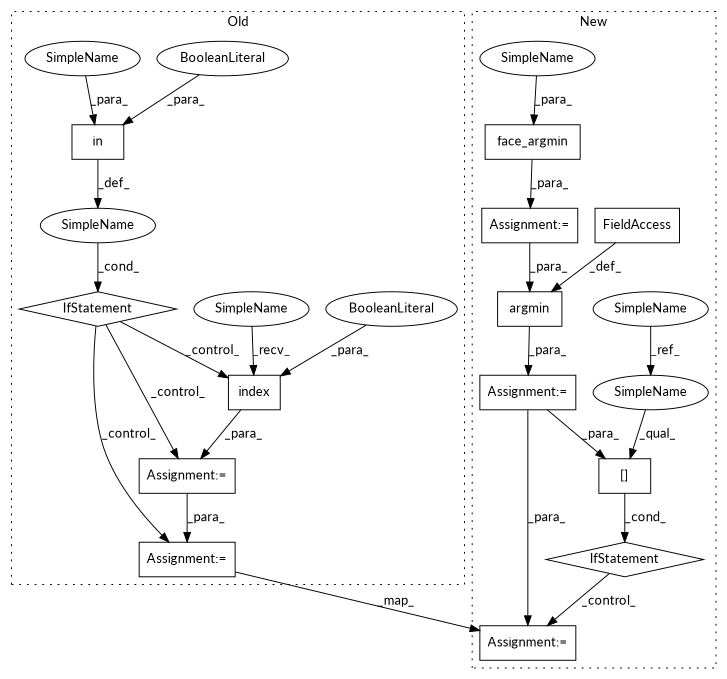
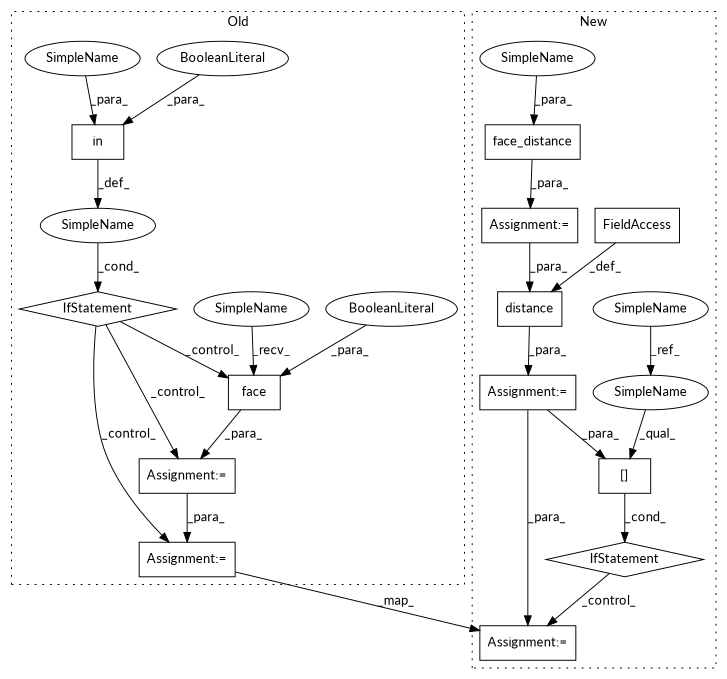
(533, 142) -> (533, 142)
(530, 309) -> (530, 309)
(254, 393) -> (254, 393)
